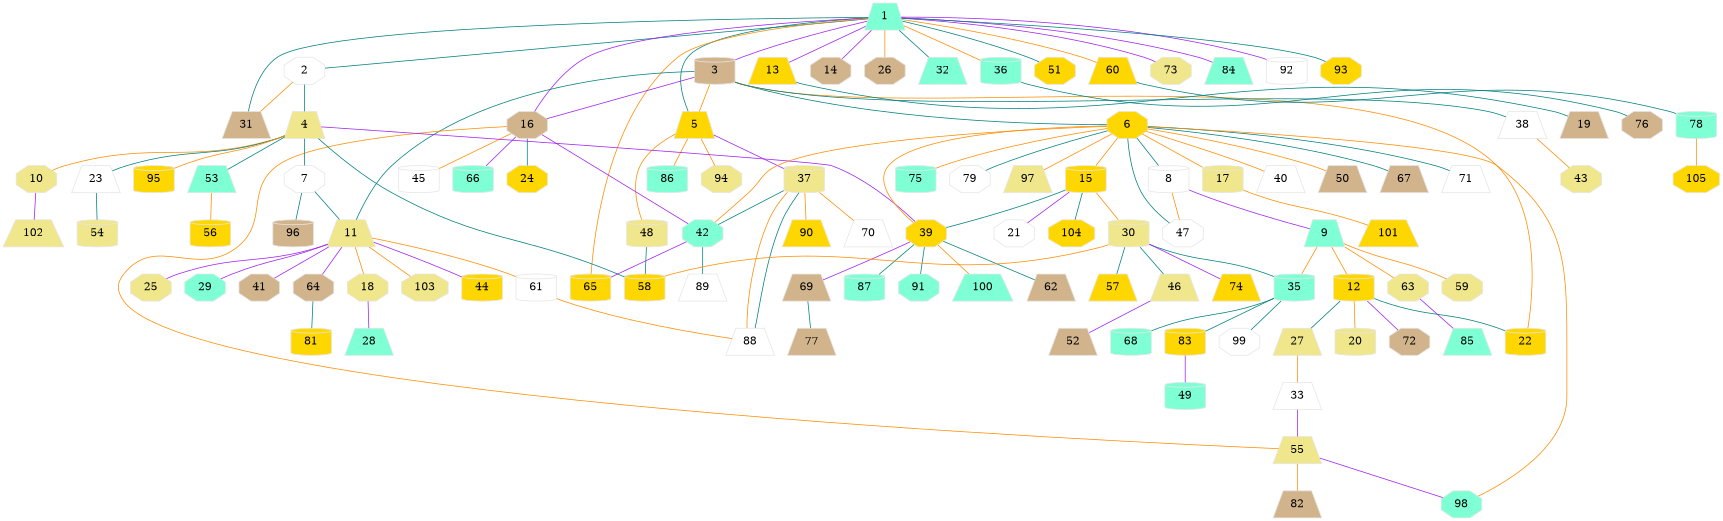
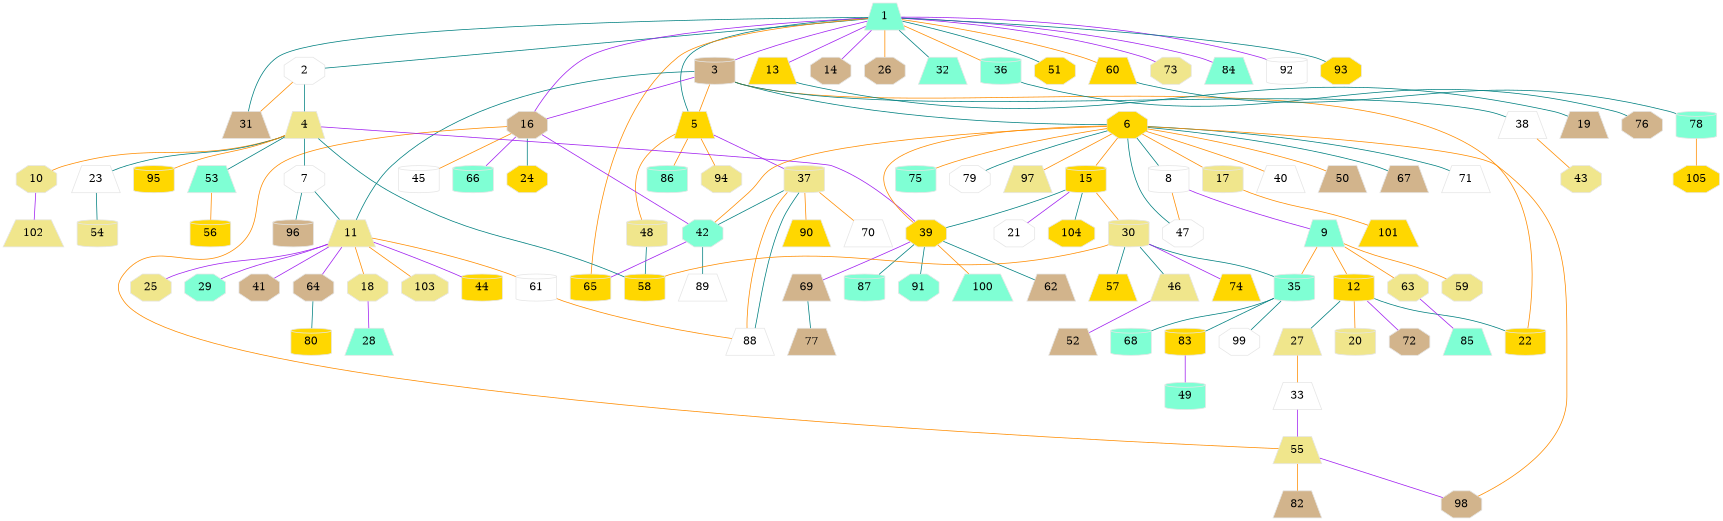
(311, 342) -> (311, 342)
(1461, 504) -> (1461, 504)
